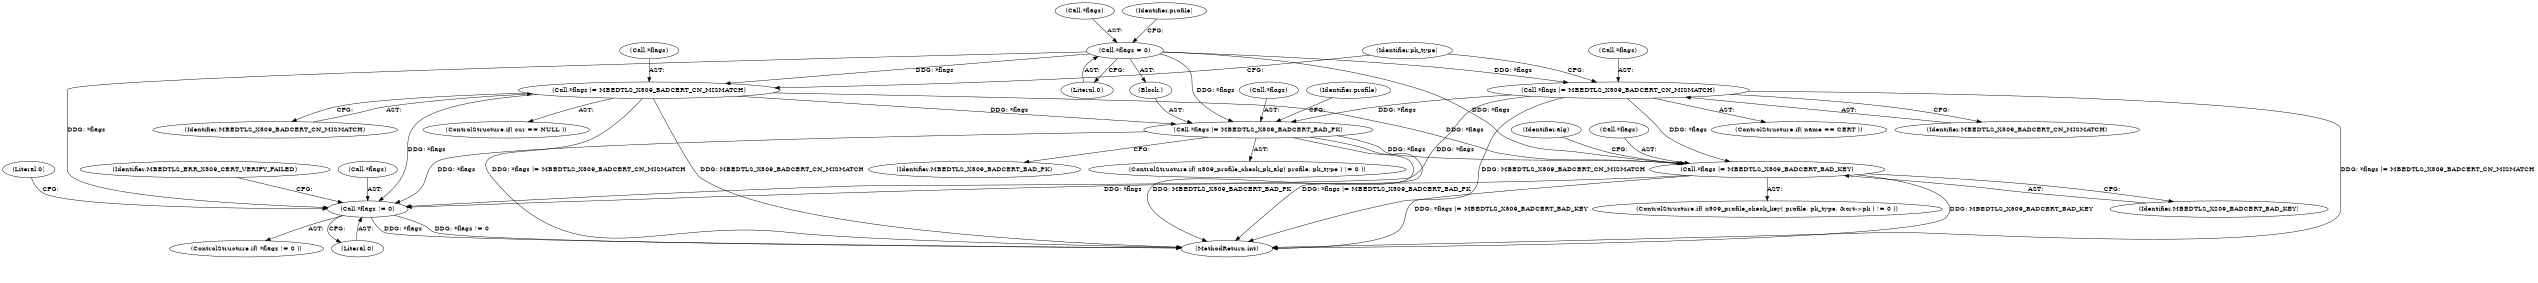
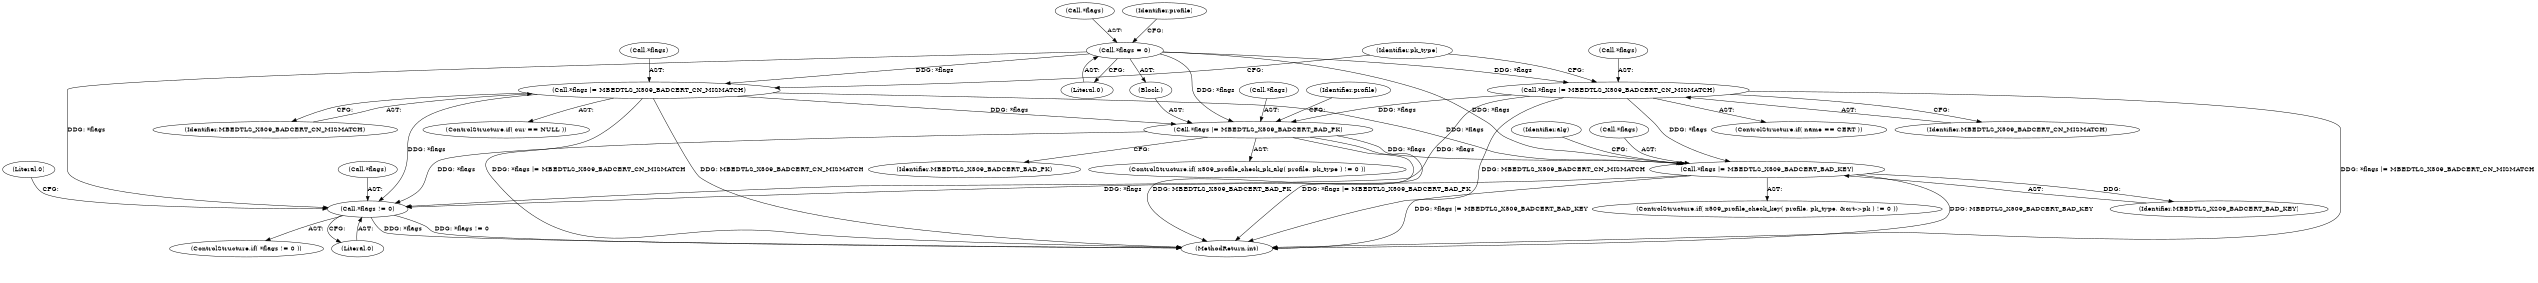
(205, 169) -> none
(2113, 189) -> (2113, 189)
